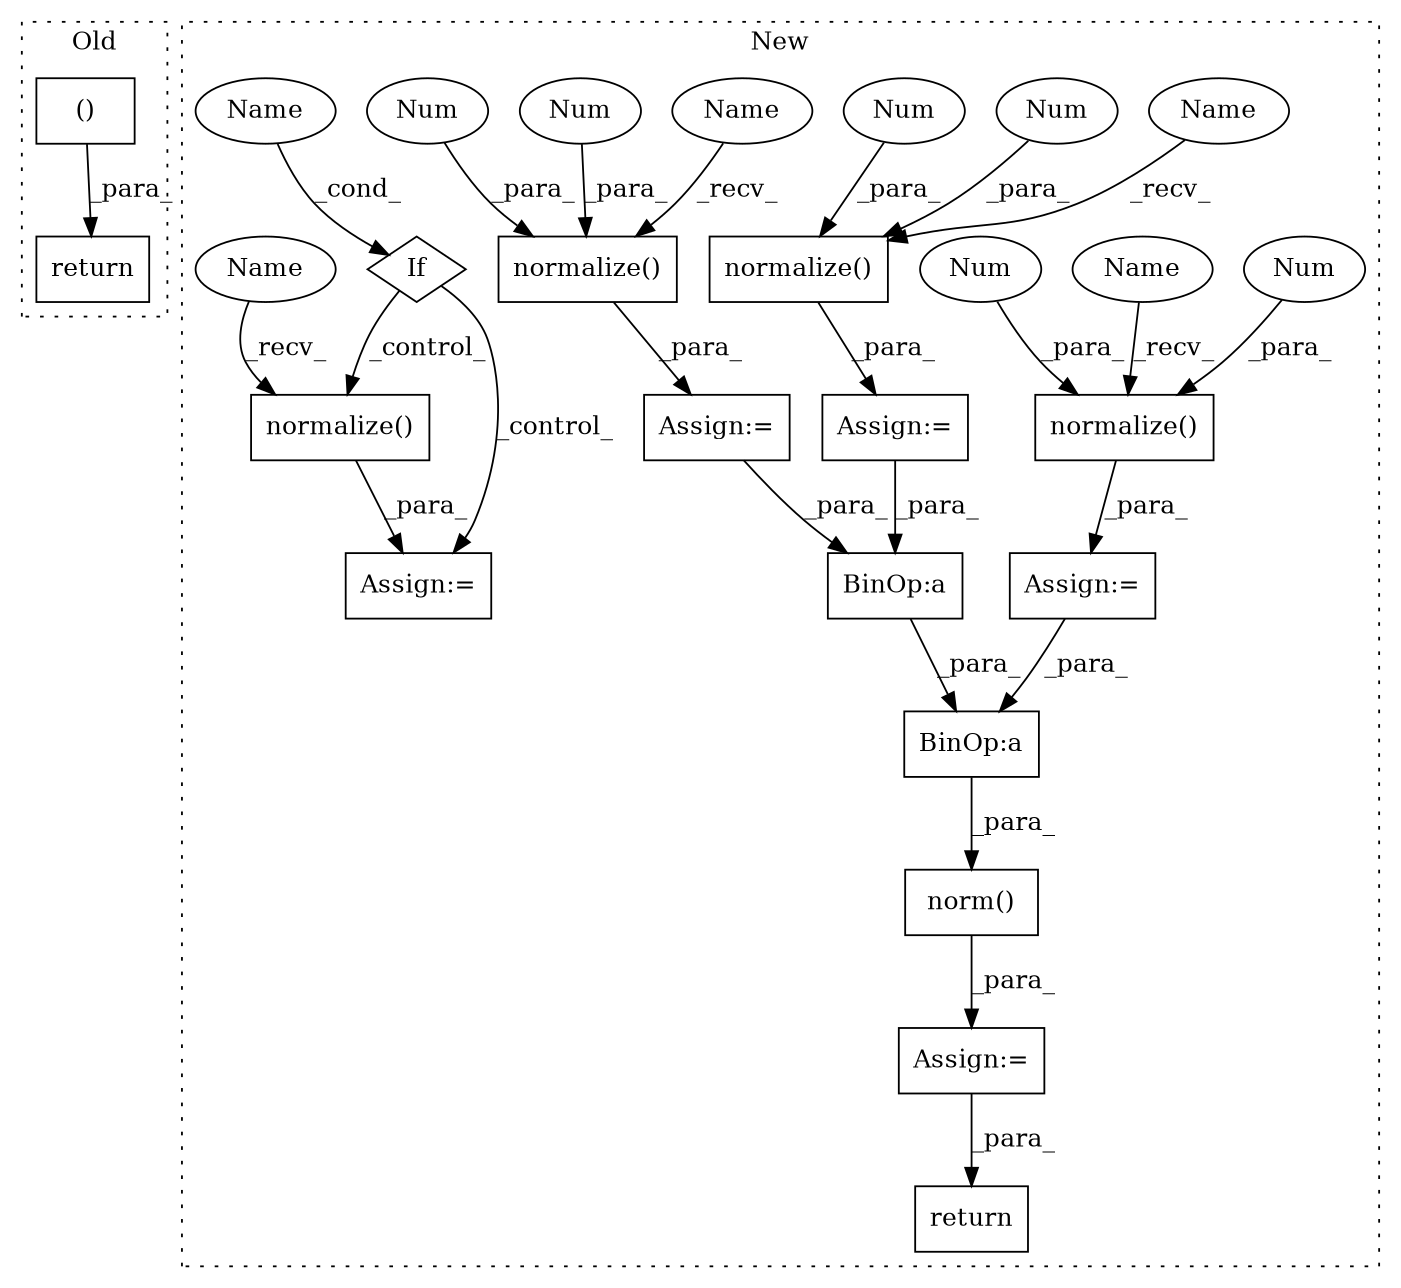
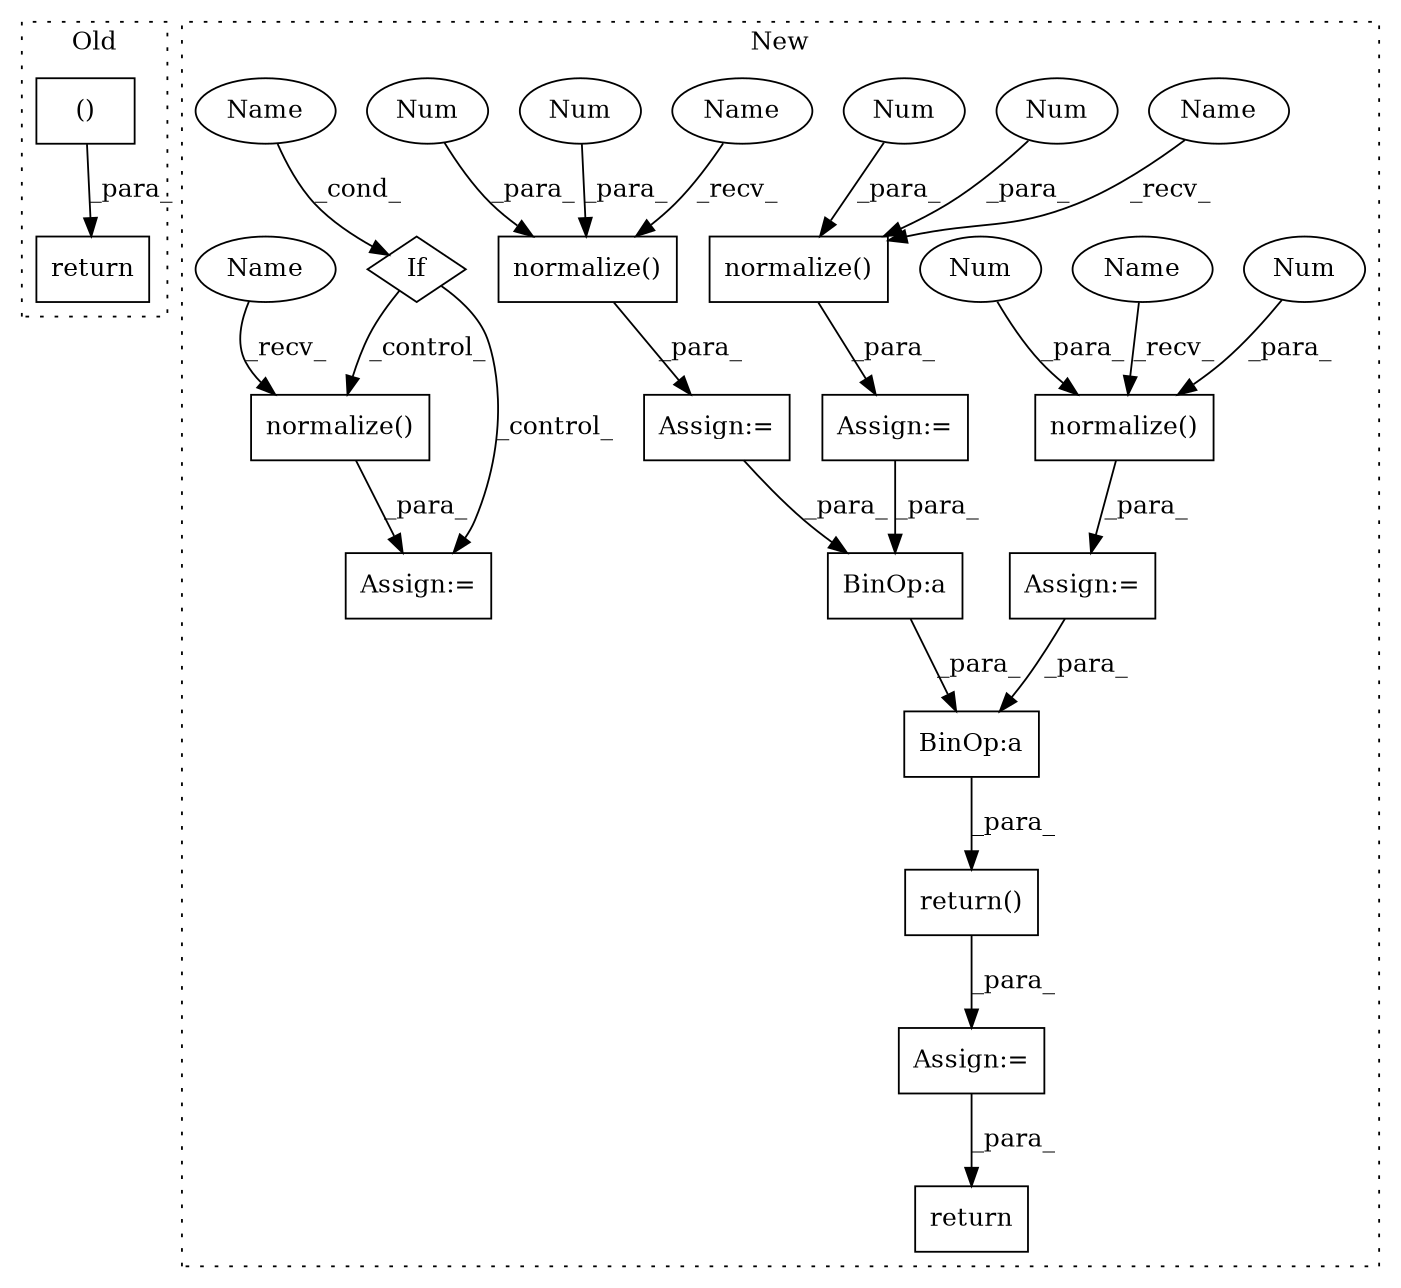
(972, 902) -> (972, 902)
